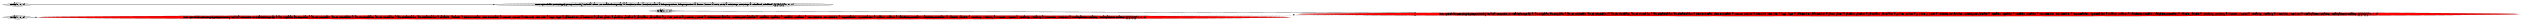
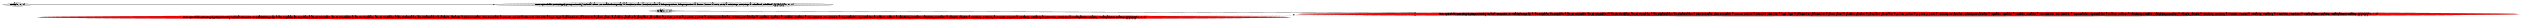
(18, 17) -> none
